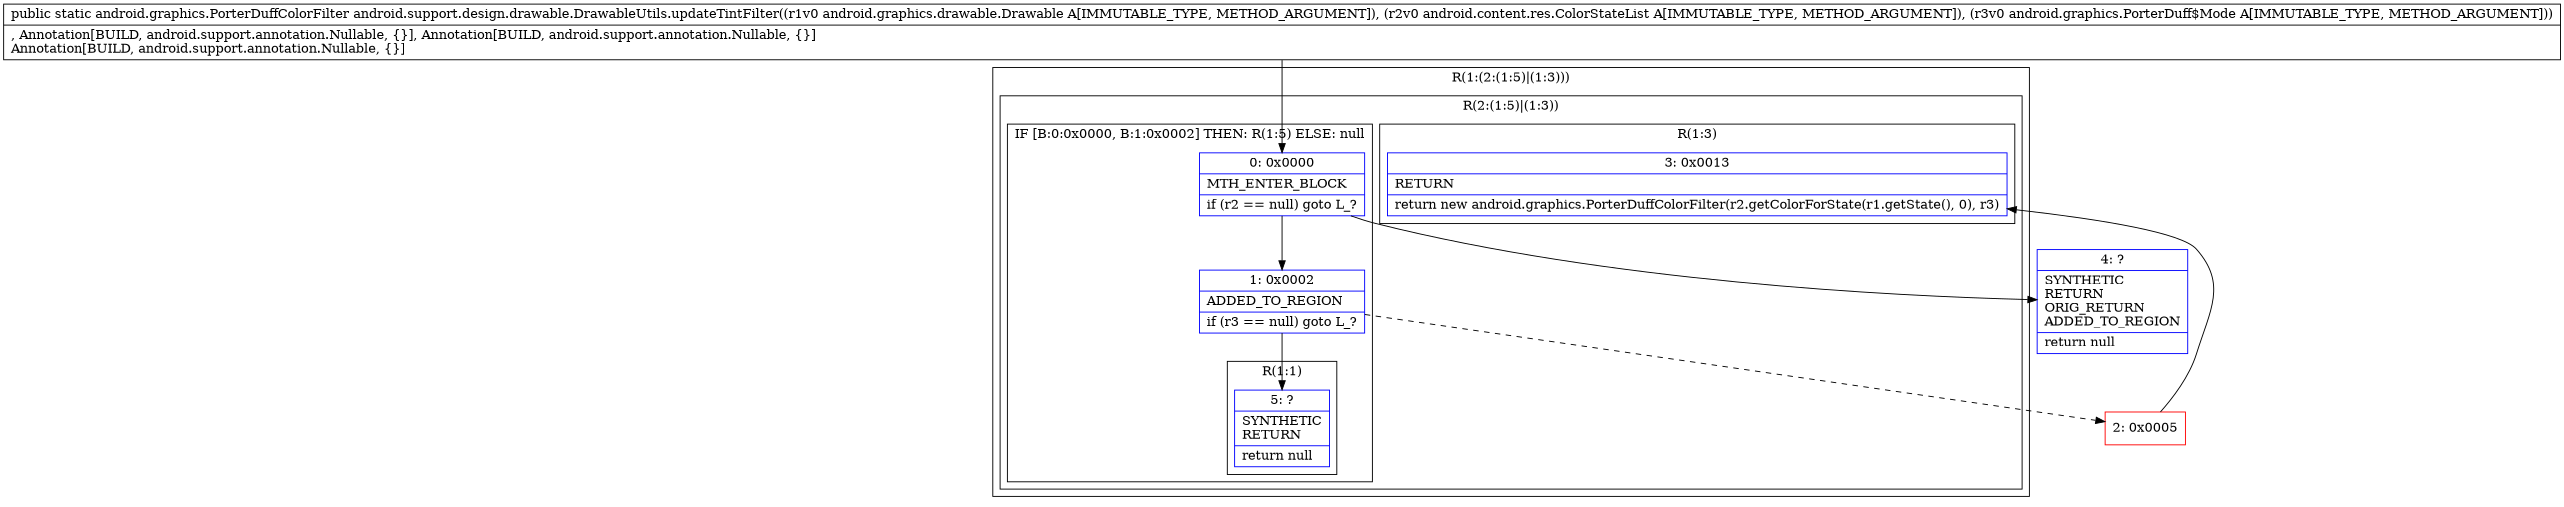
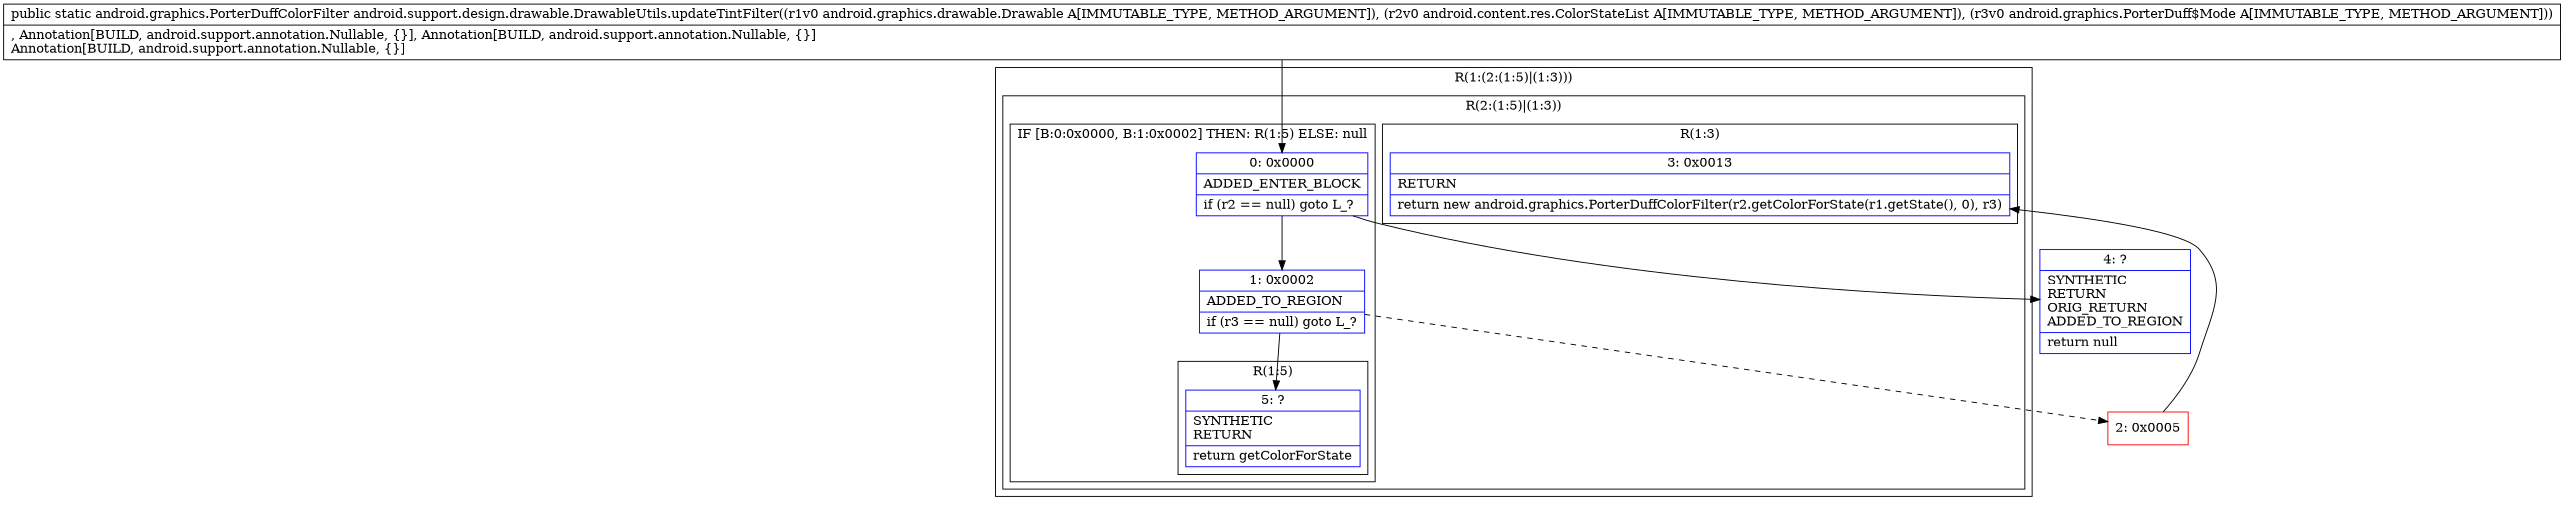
(1277, 184) -> (1282, 184)
(1282, 372) -> (1273, 372)
(1278, 456) -> (1273, 456)
